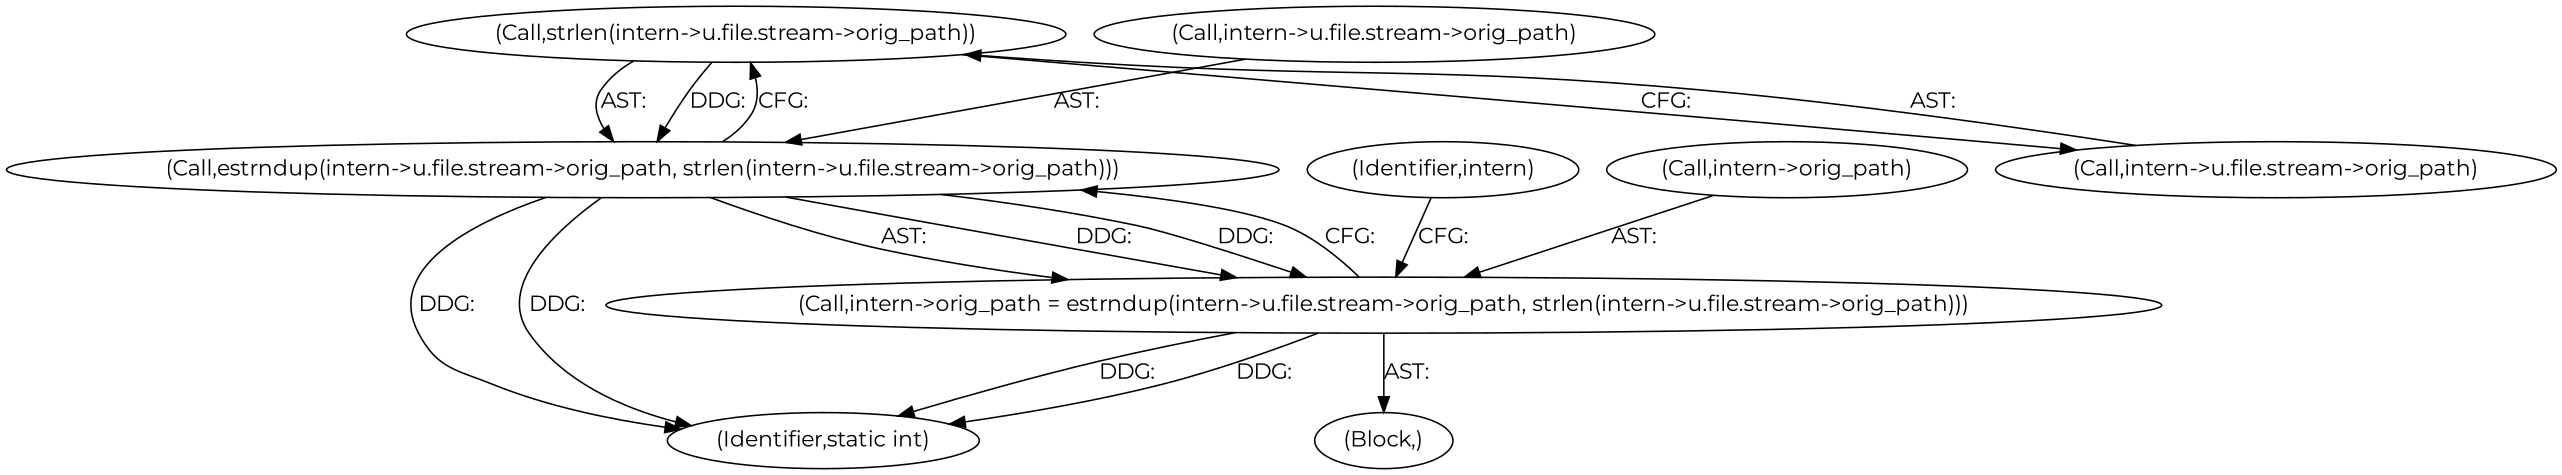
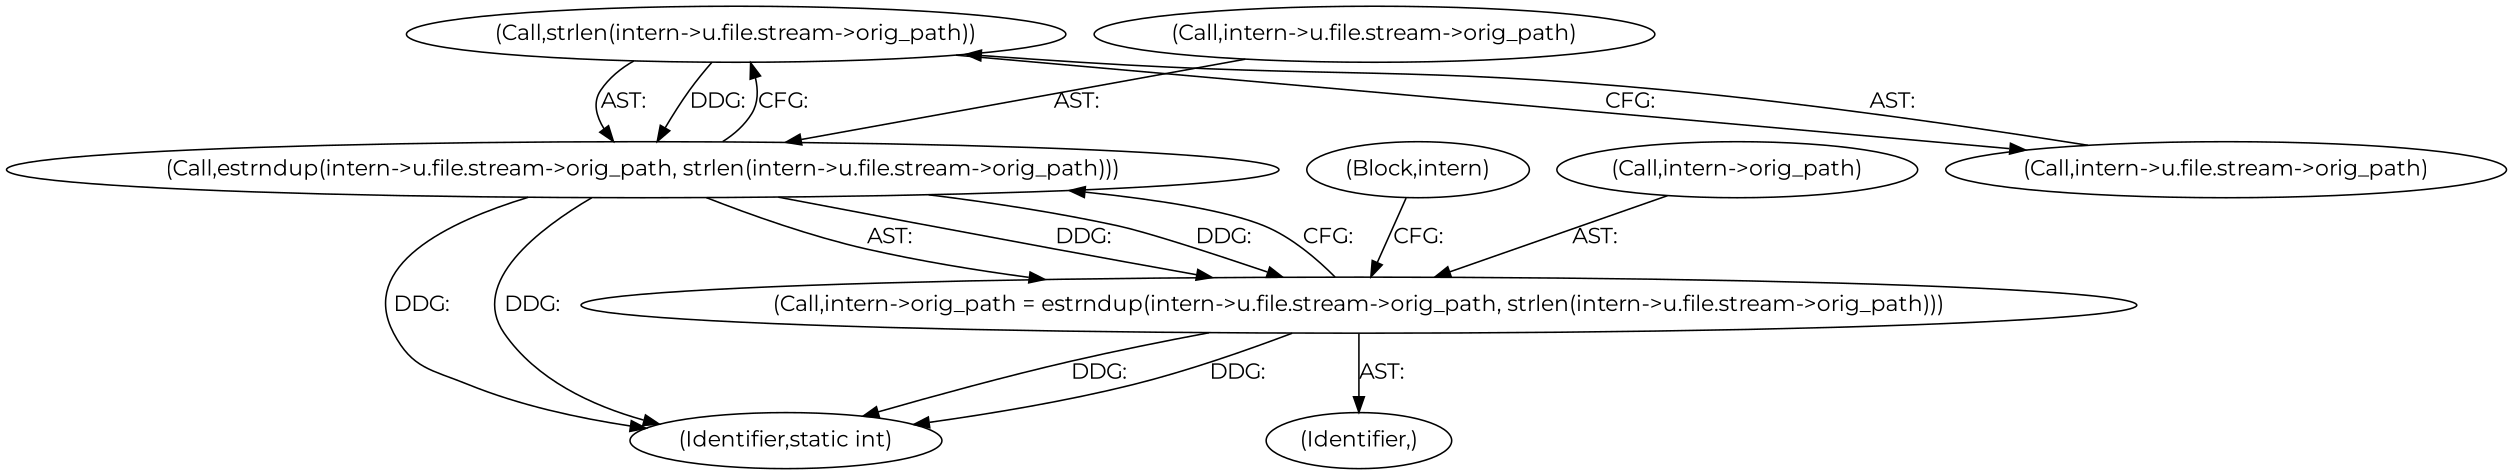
(1443, 170) -> (1418, 170)
(1384, 441) -> (1359, 441)
